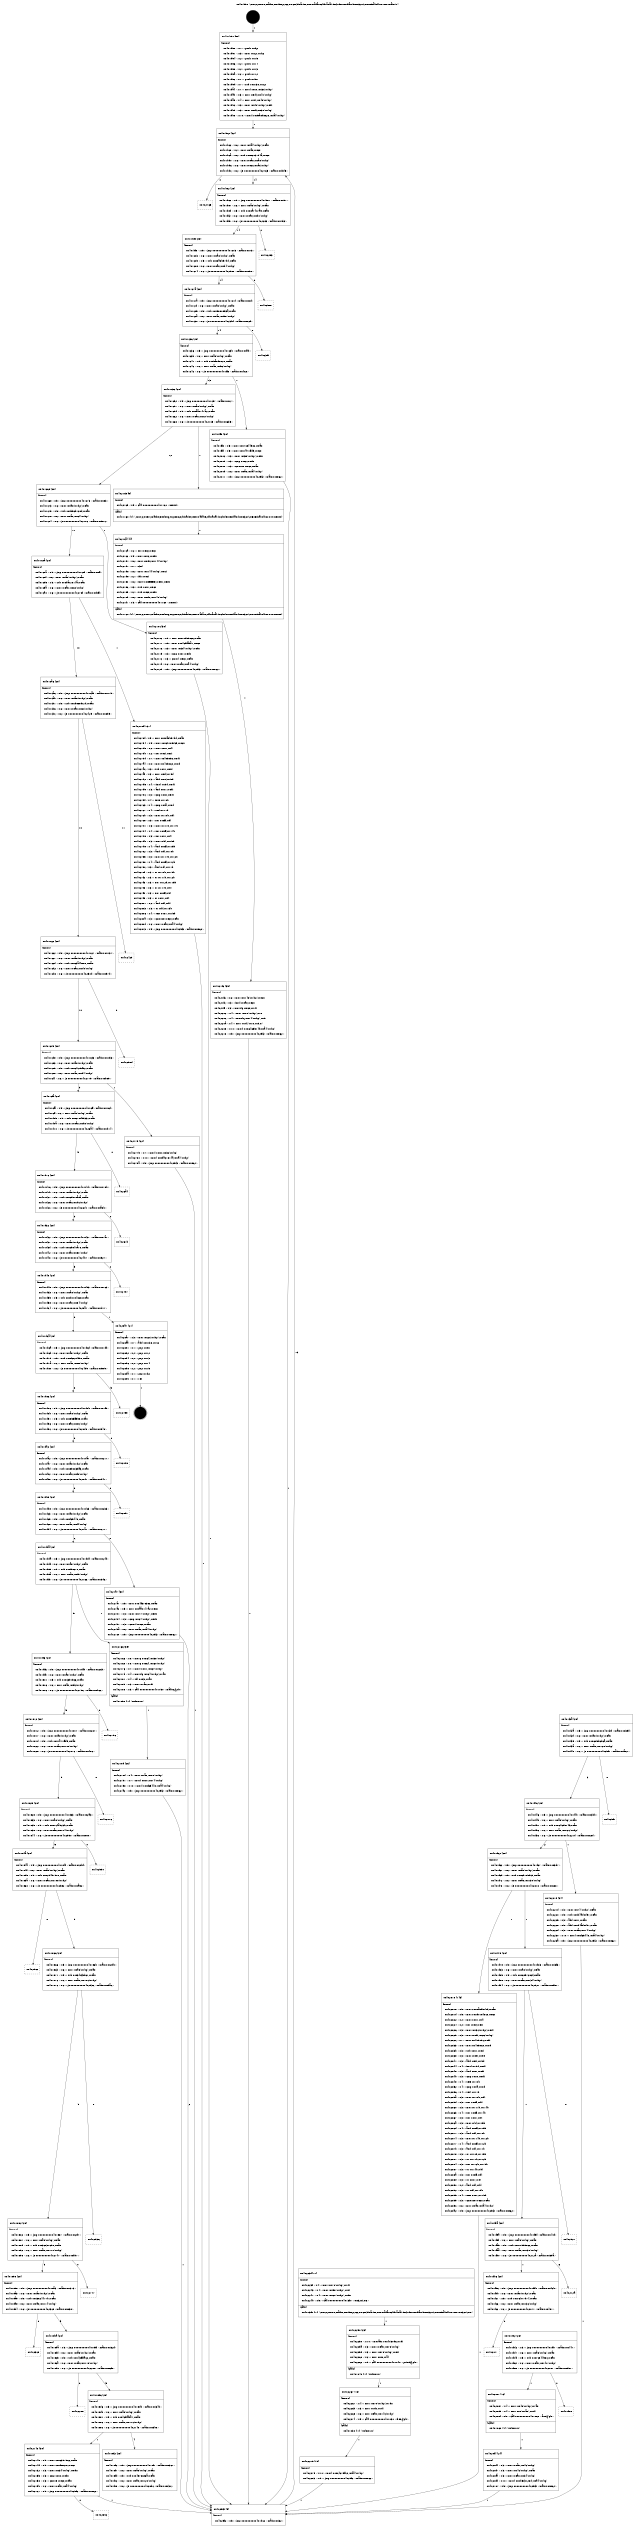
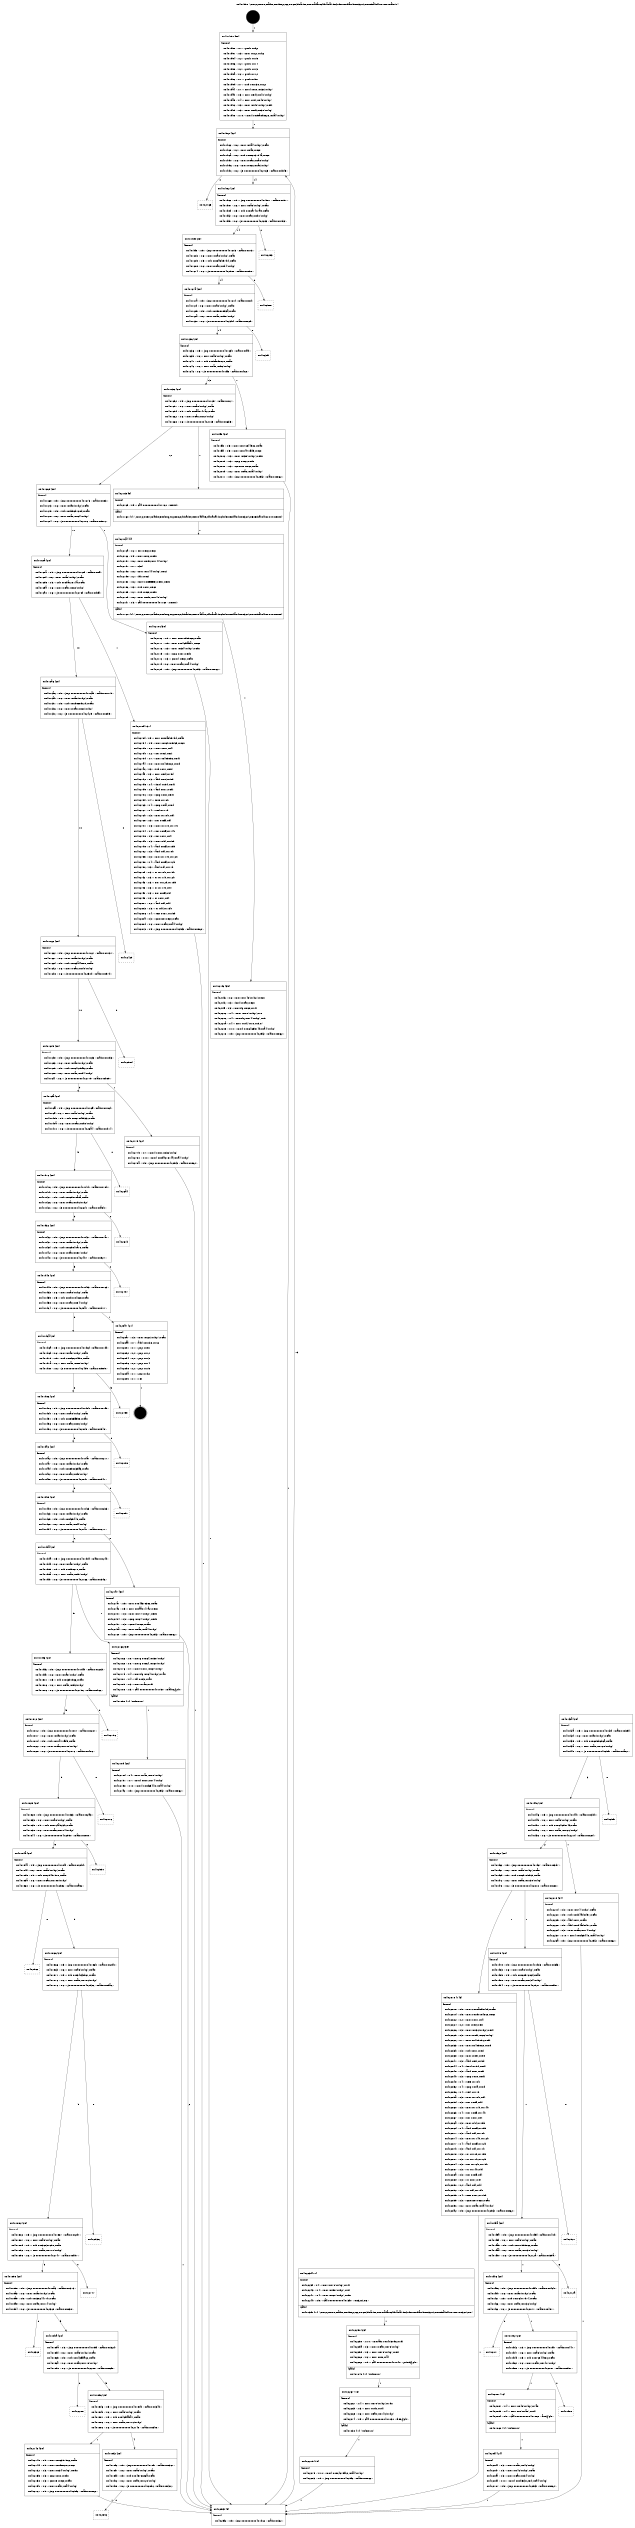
(123, 828) -> (123, 828)
(248, 1771) -> none
none -> (530, 2322)
(82, 2504) -> (114, 2500)
